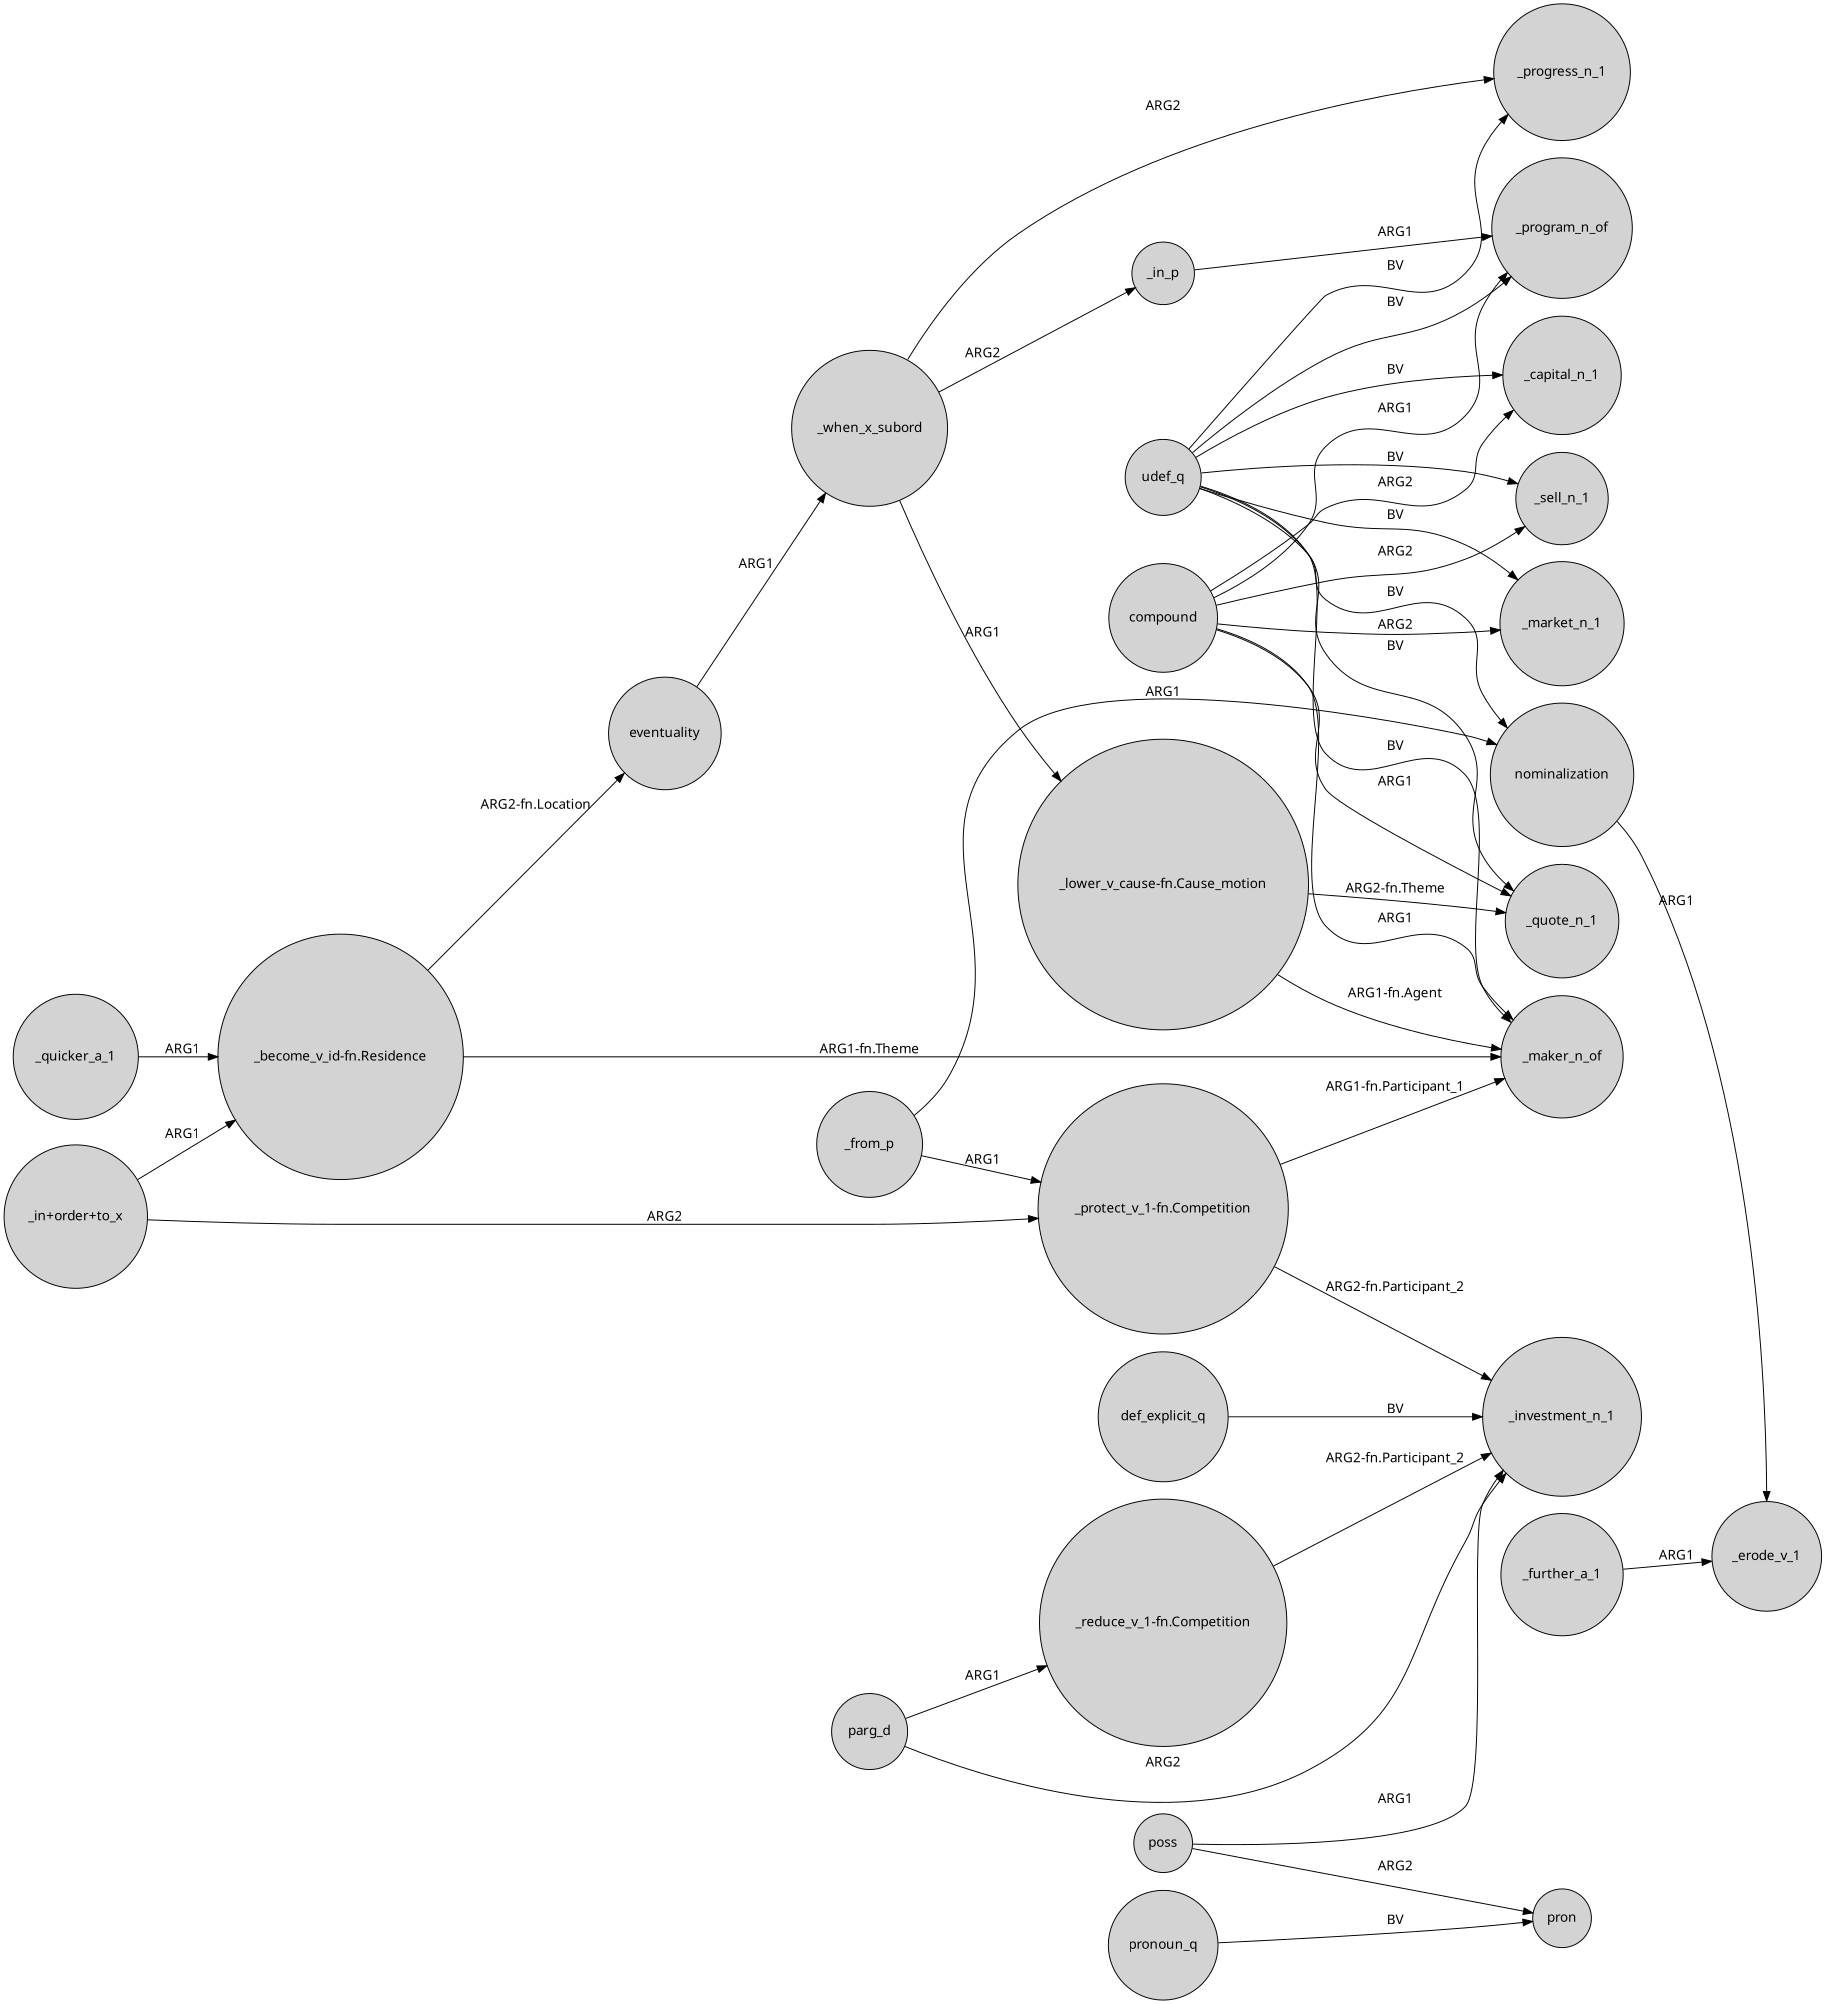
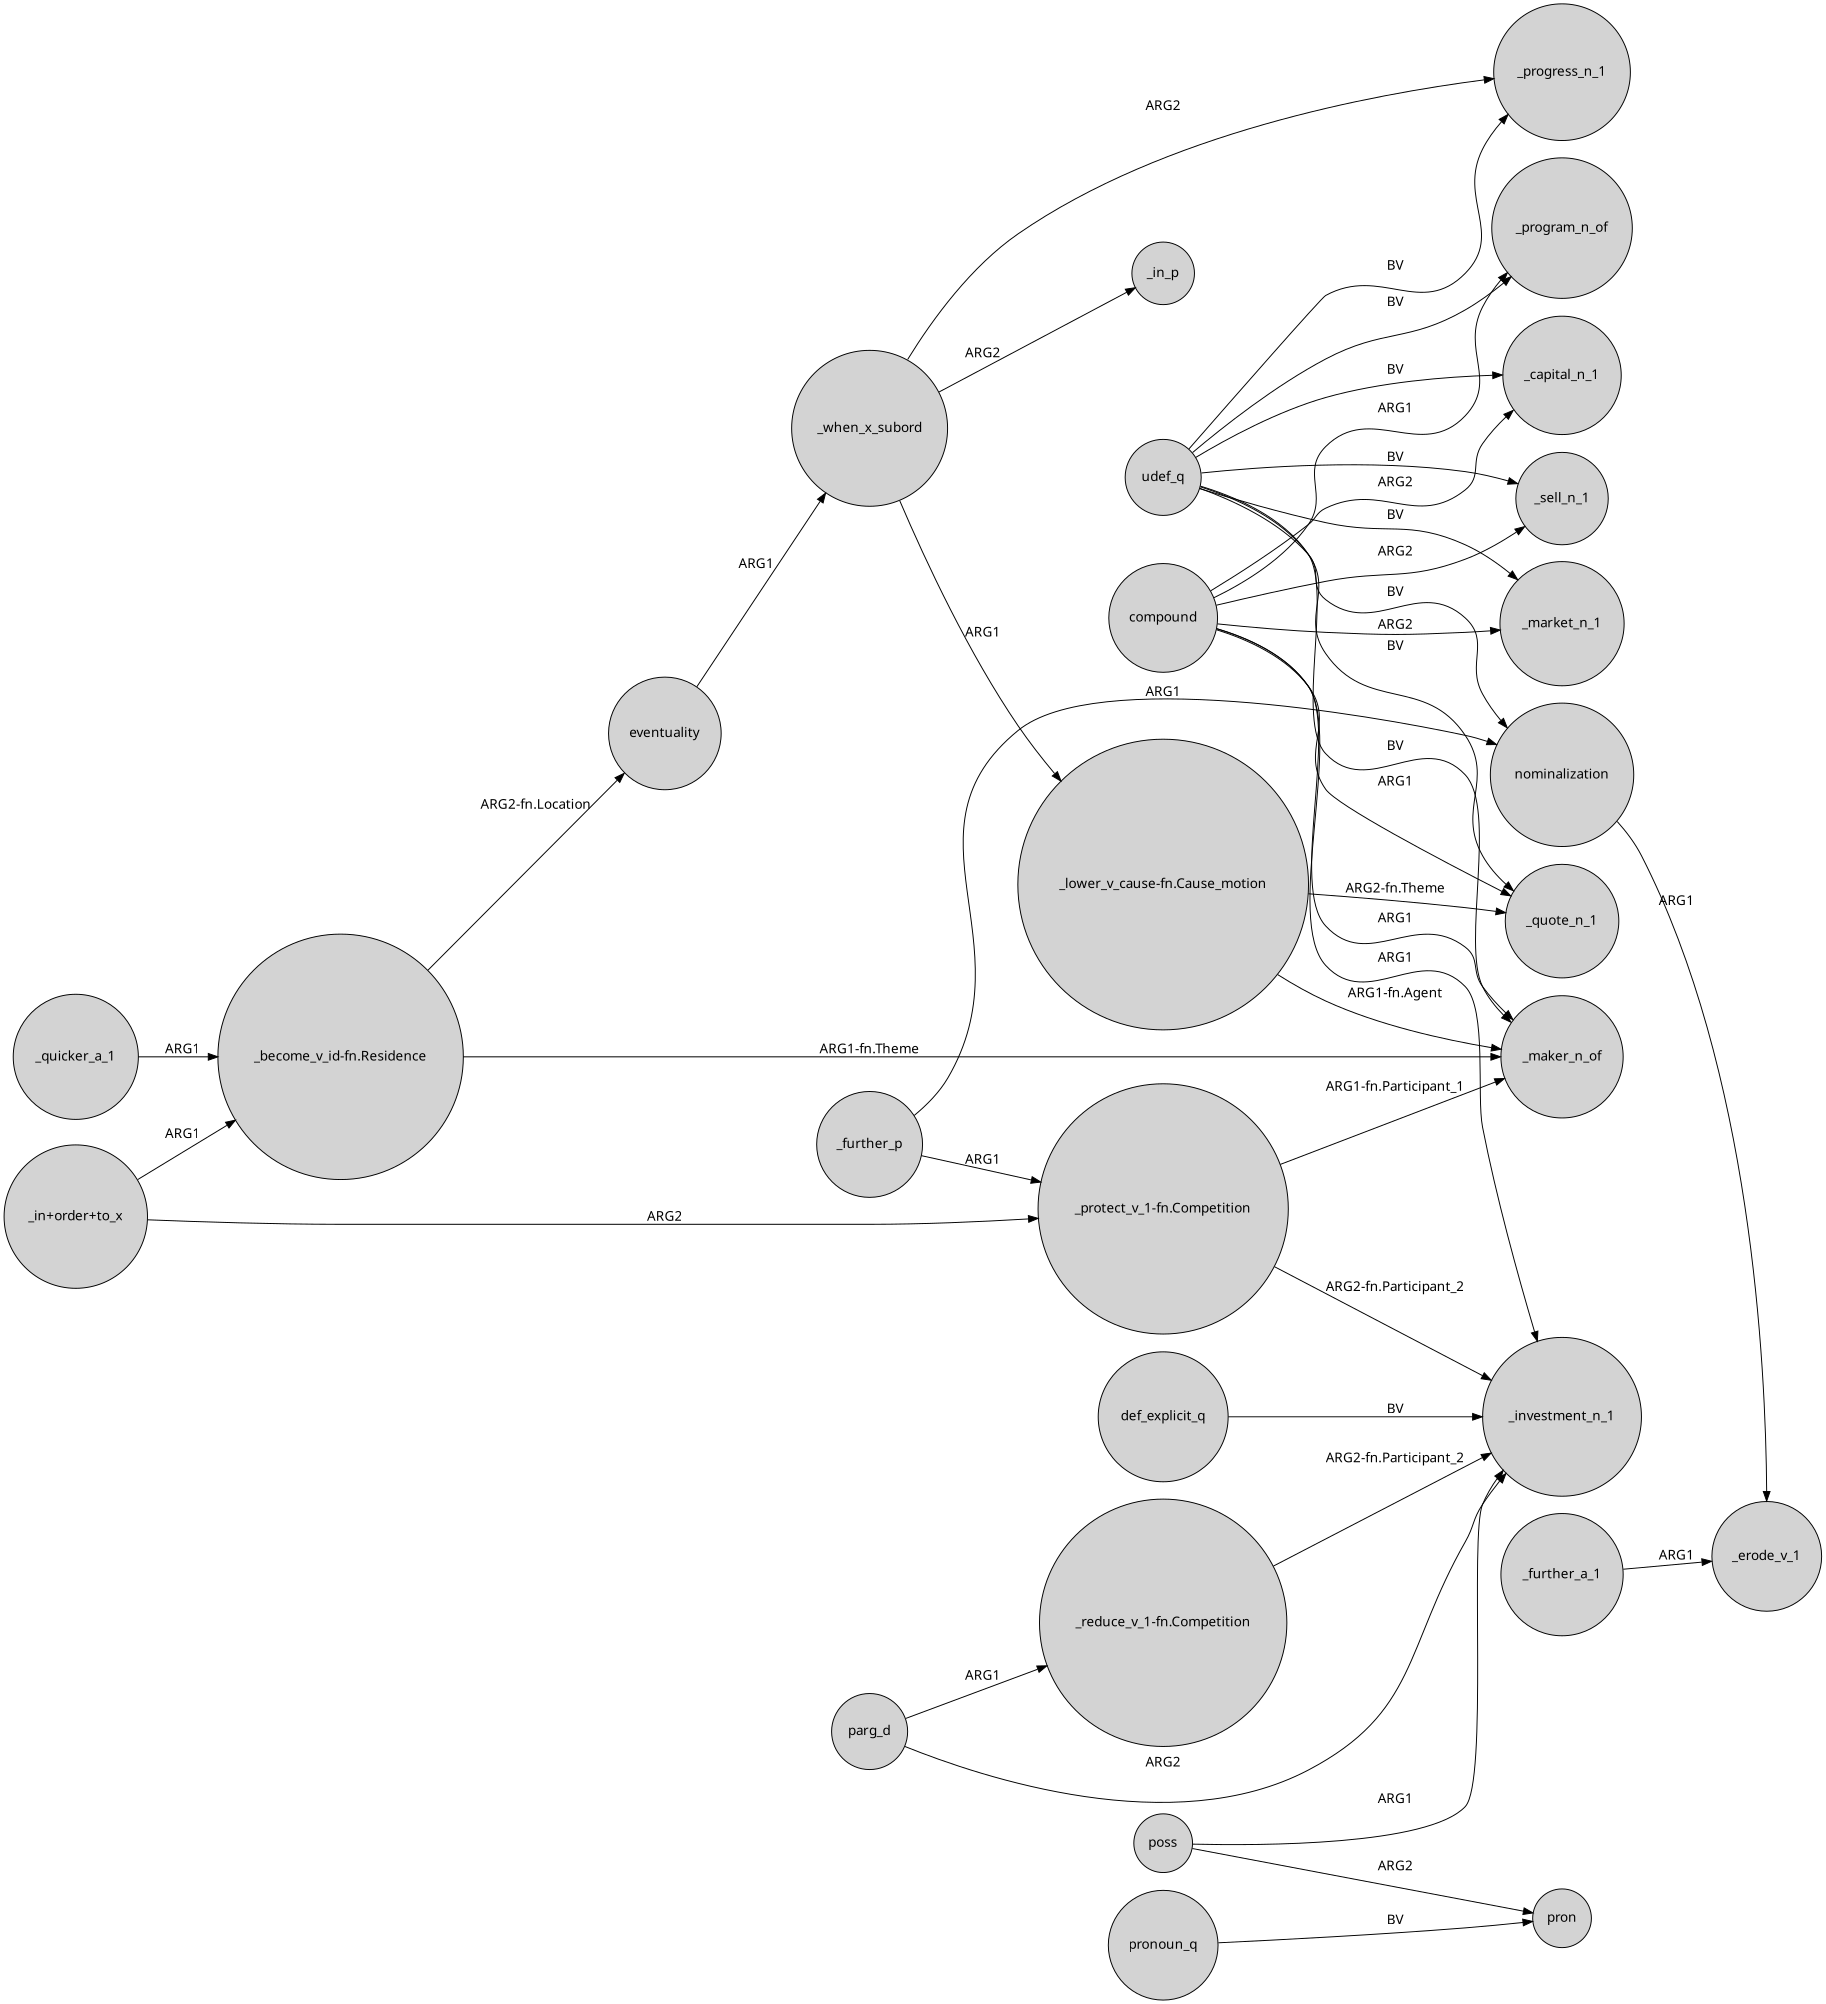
(1338, 253) -> none
none -> (1376, 981)
(870, 1144) -> (870, 1144)
